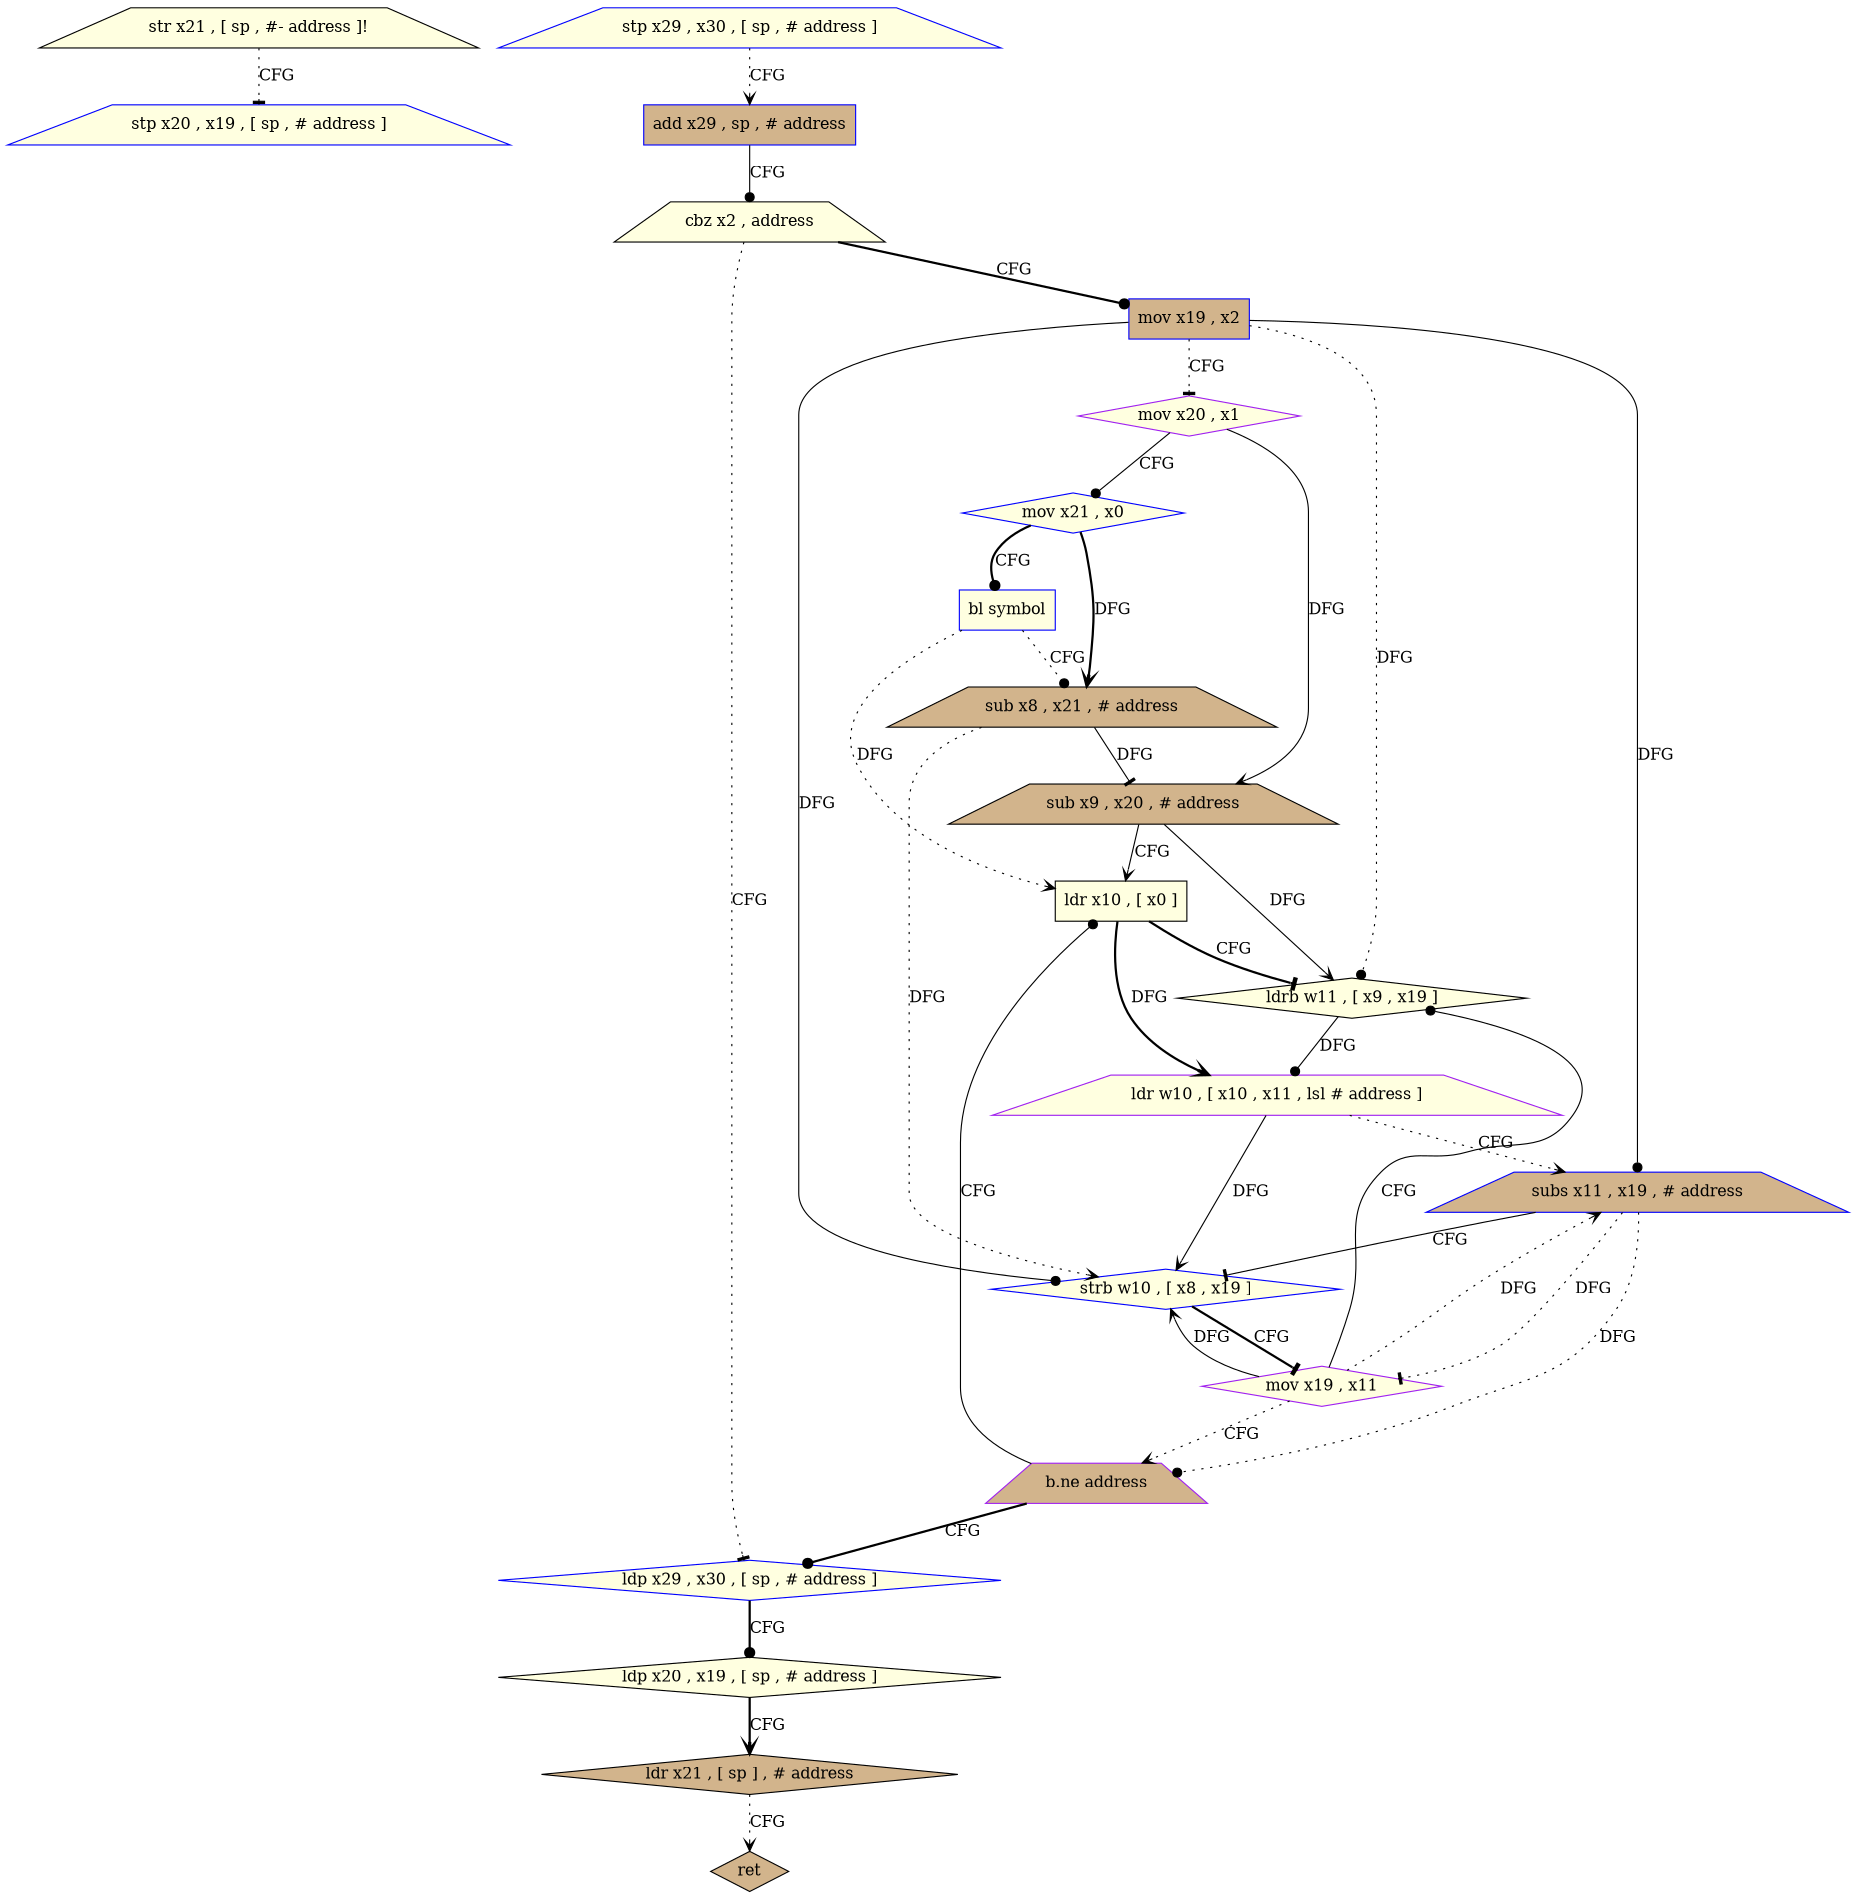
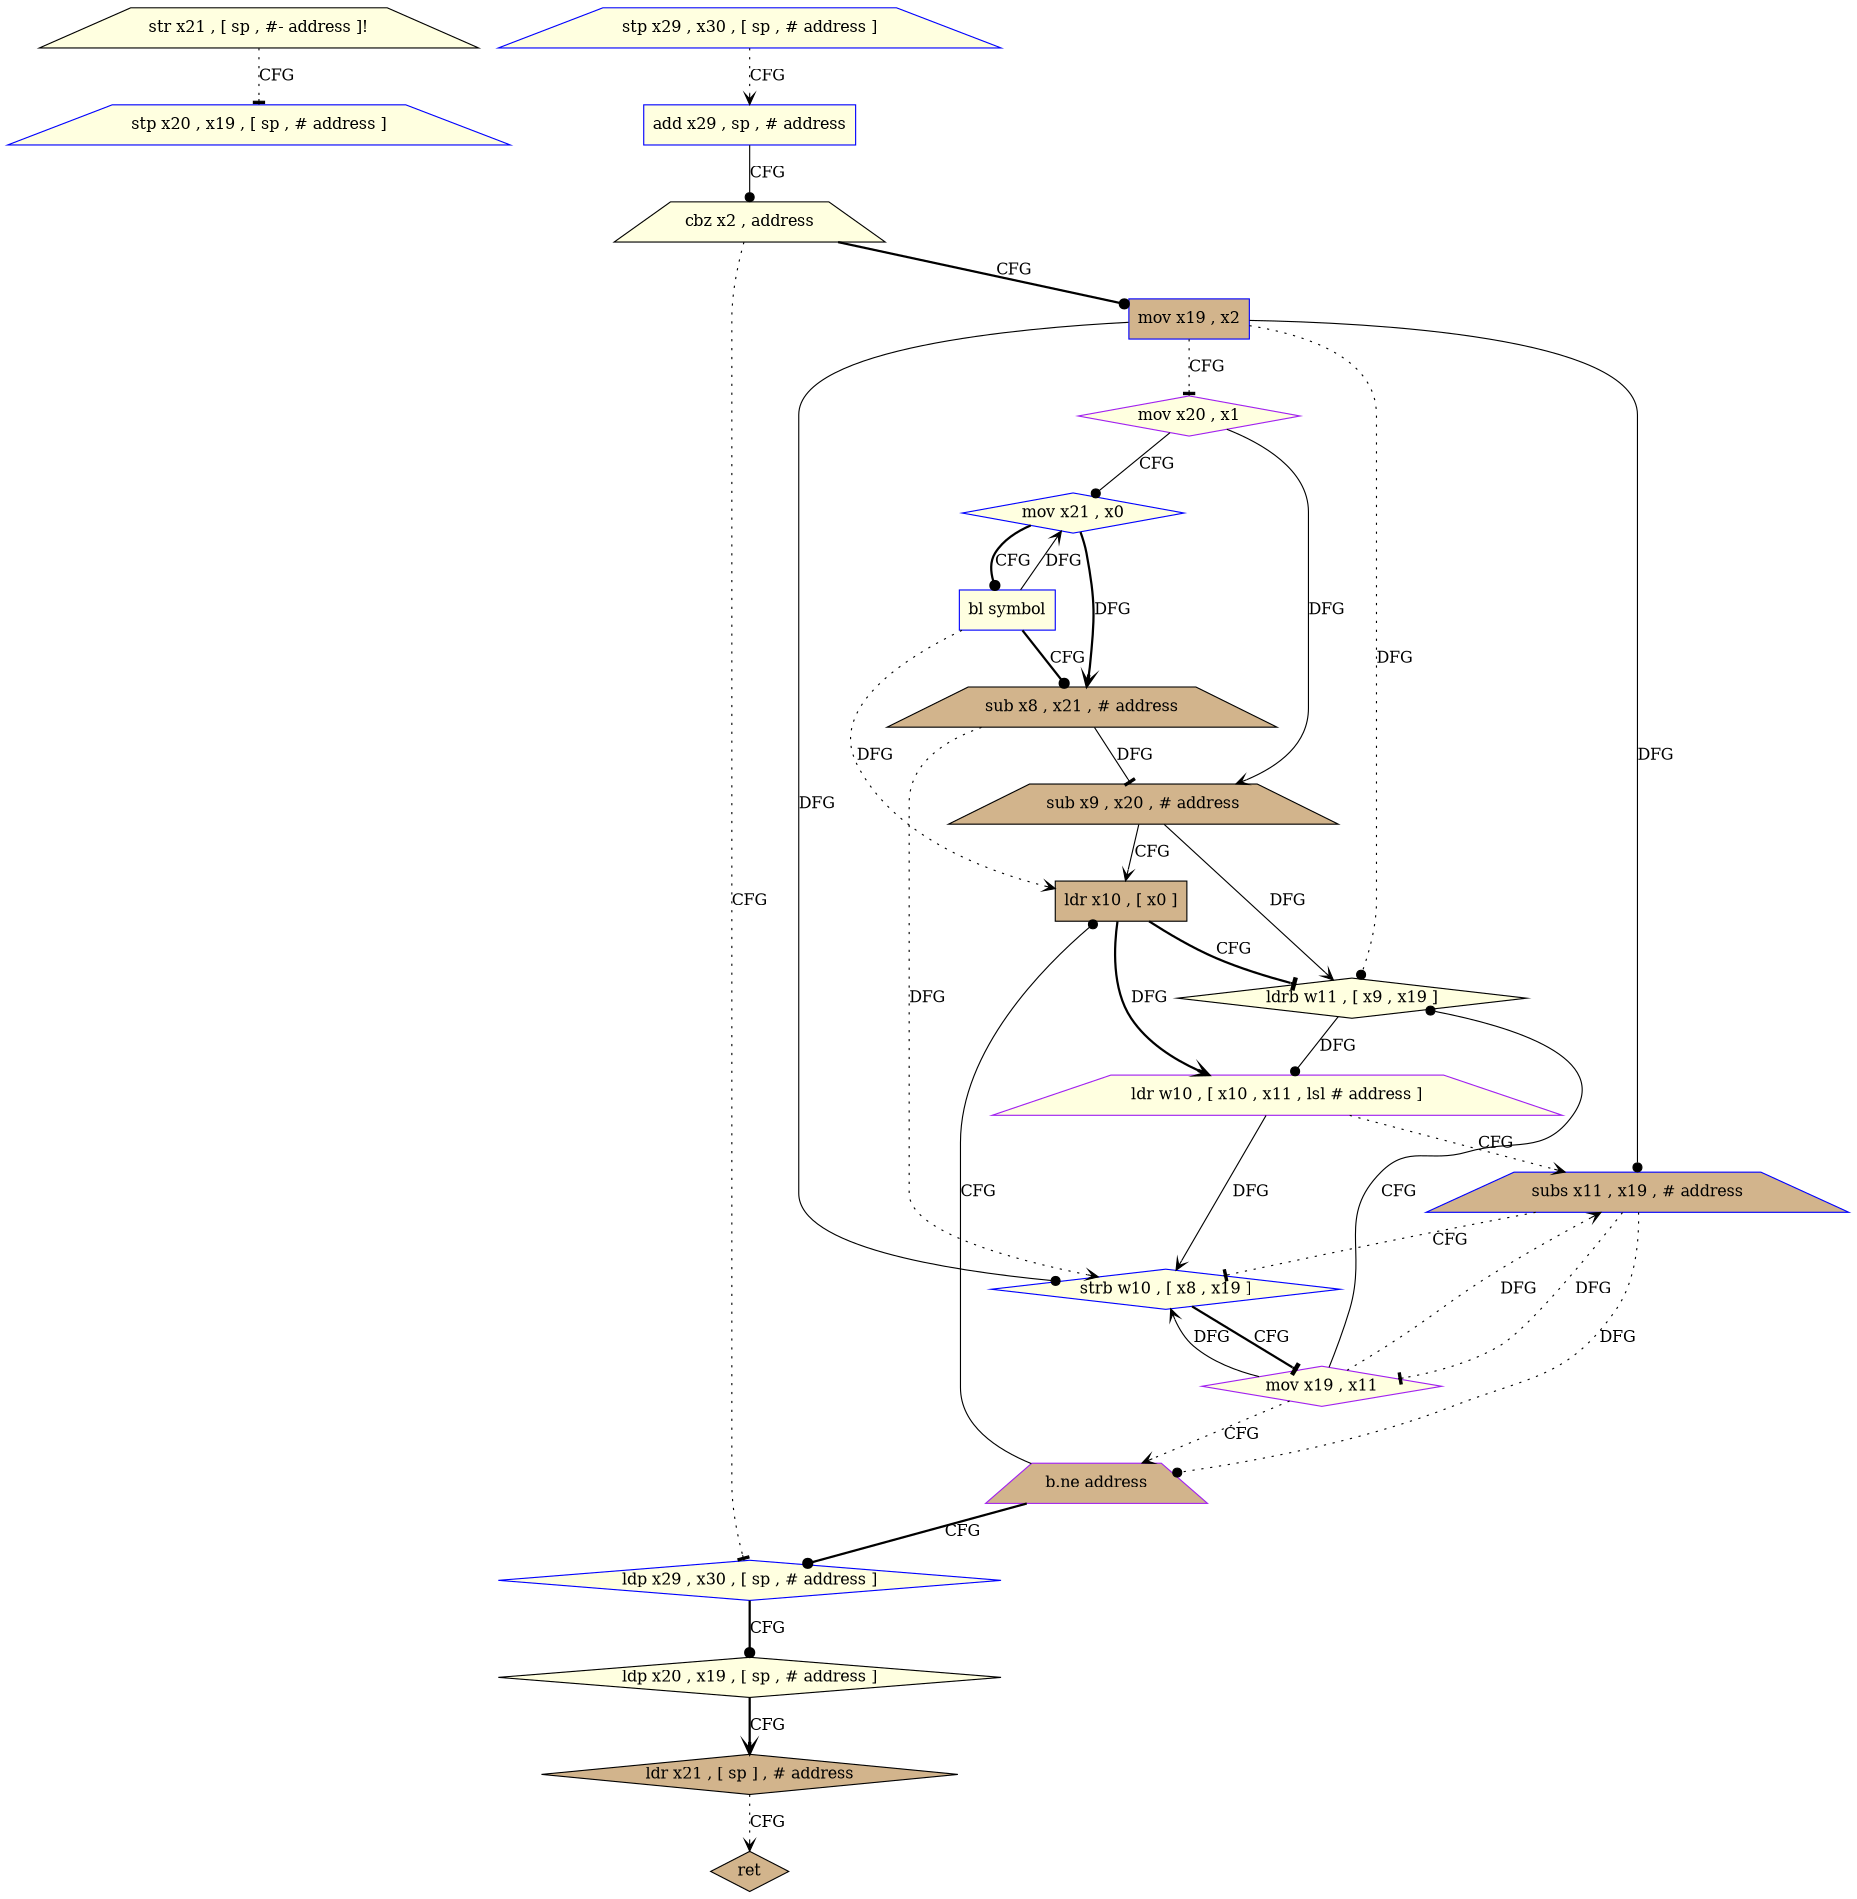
(750, 125) -> (750, 125)
none -> (1038, 565)
(1042, 655) -> (1042, 655)
(1121, 901) -> (1121, 901)
(1382, 1243) -> (1382, 1243)
